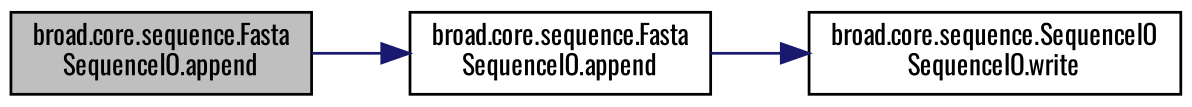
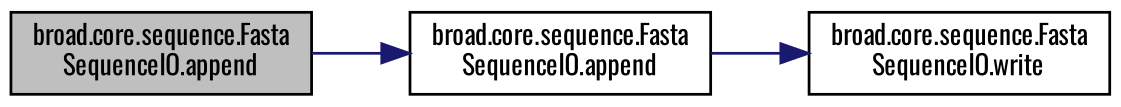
(995, 53) -> (959, 53)
